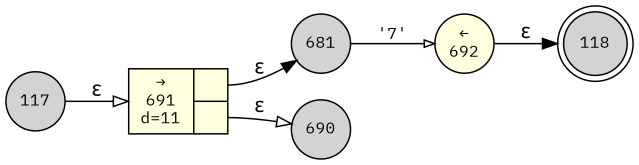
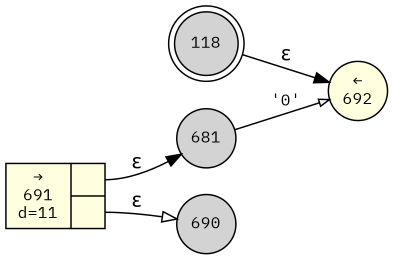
(393, 35) -> (286, 101)
(518, 44) -> (279, 66)
(36, 101) -> none
